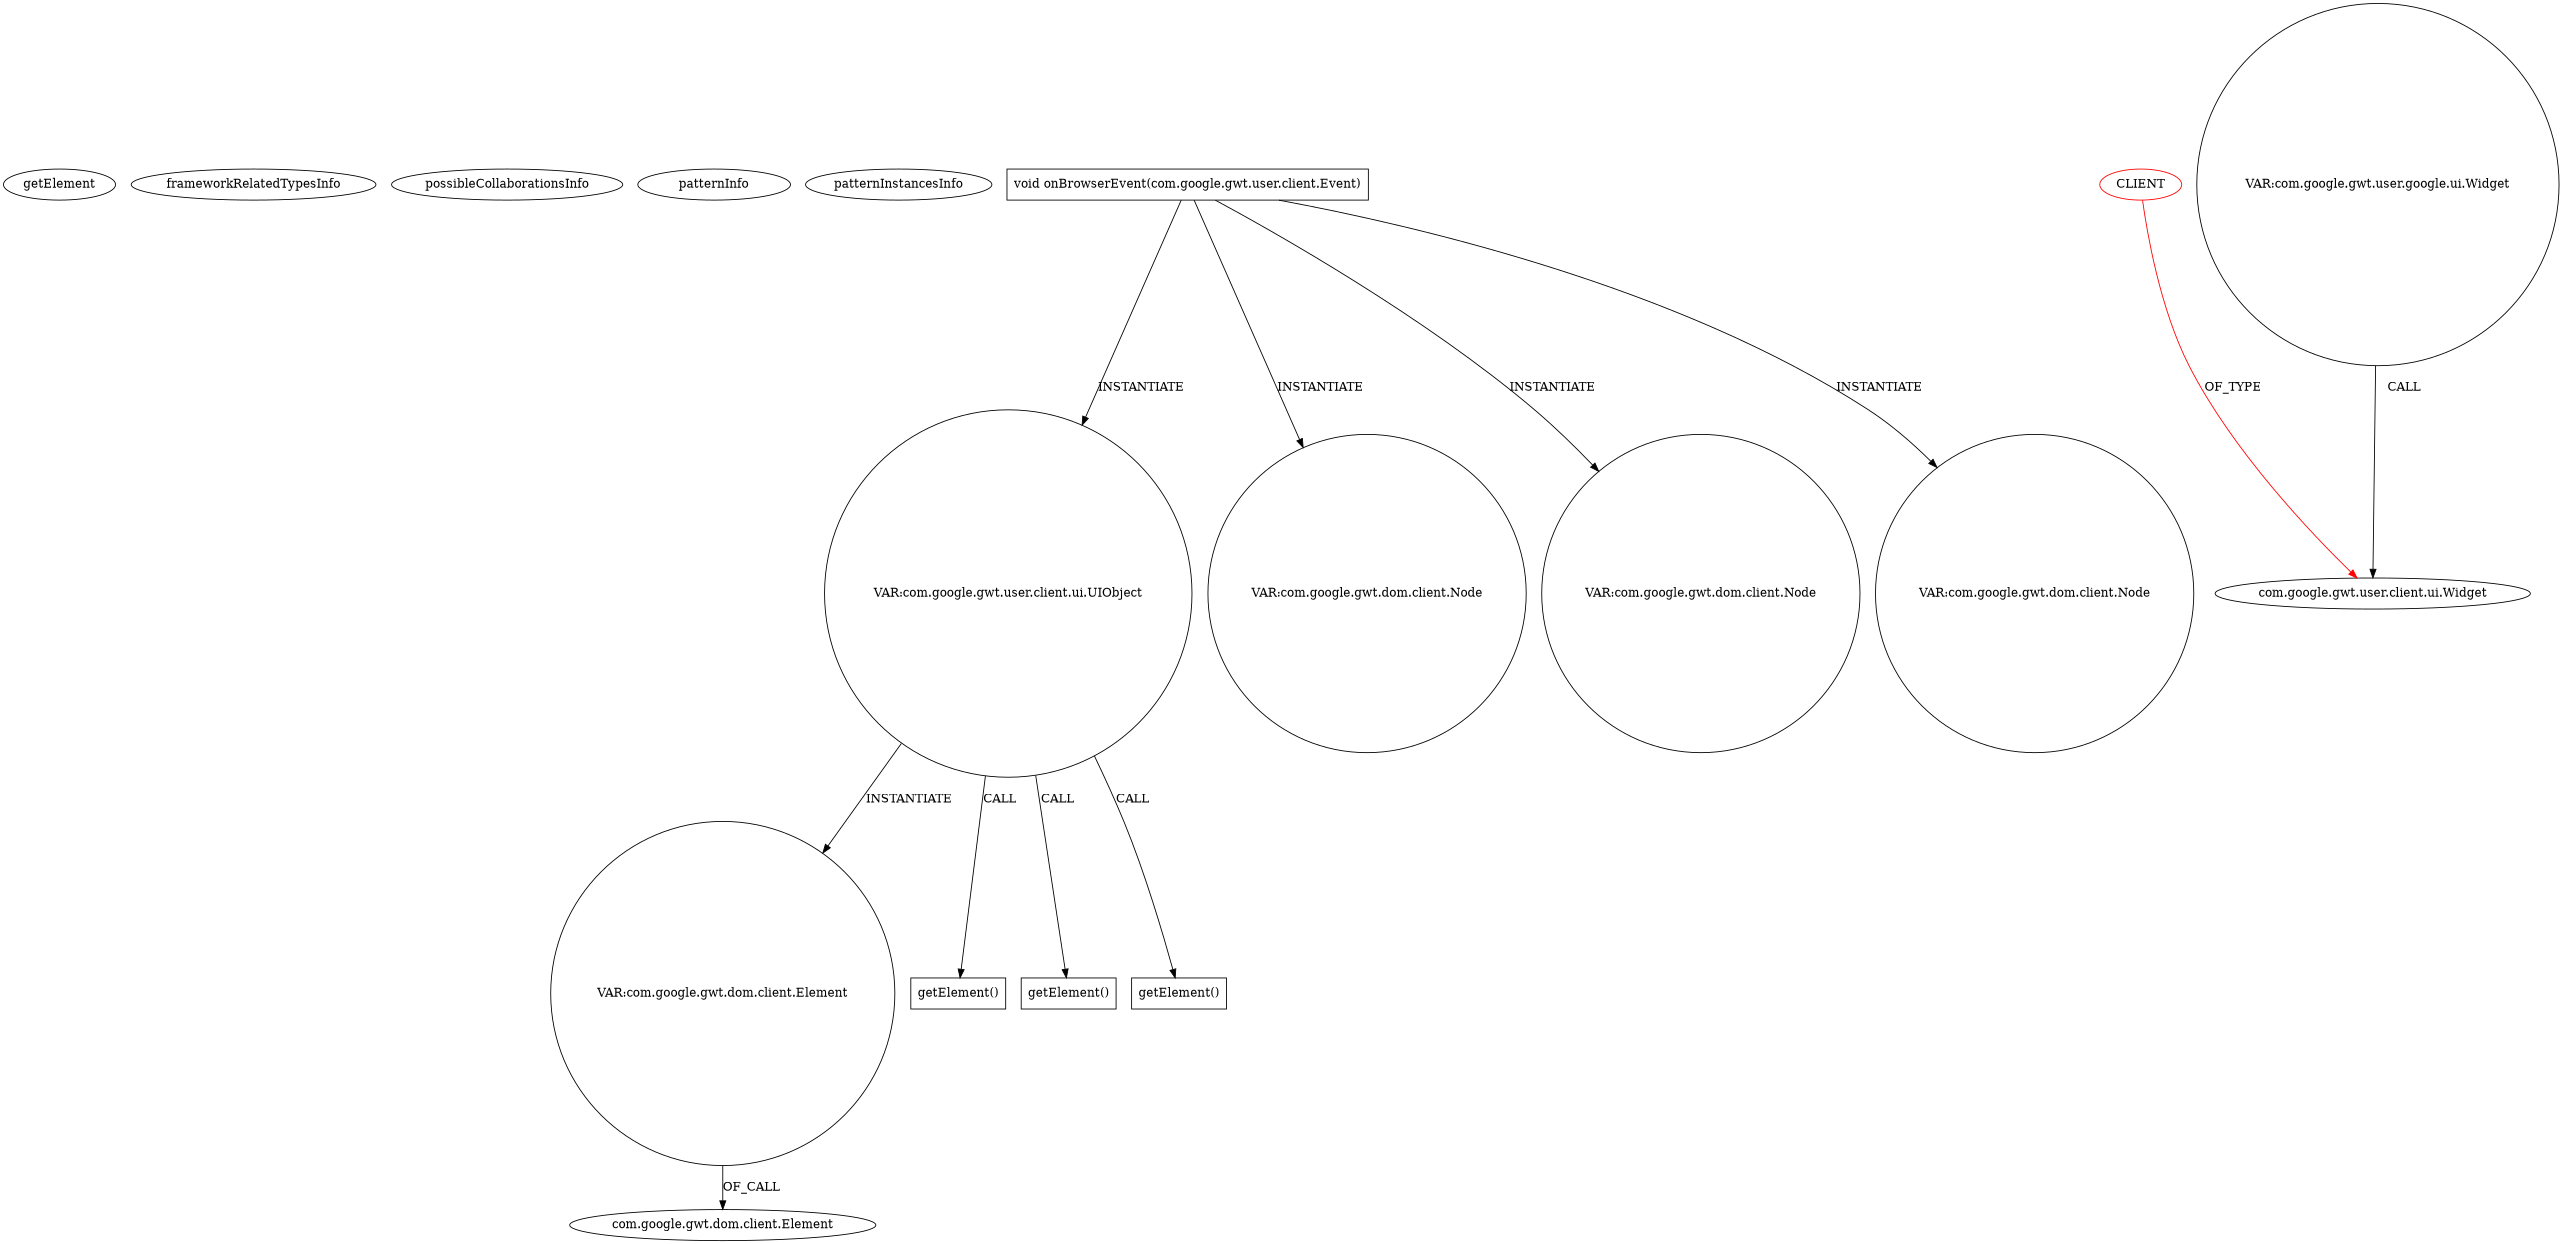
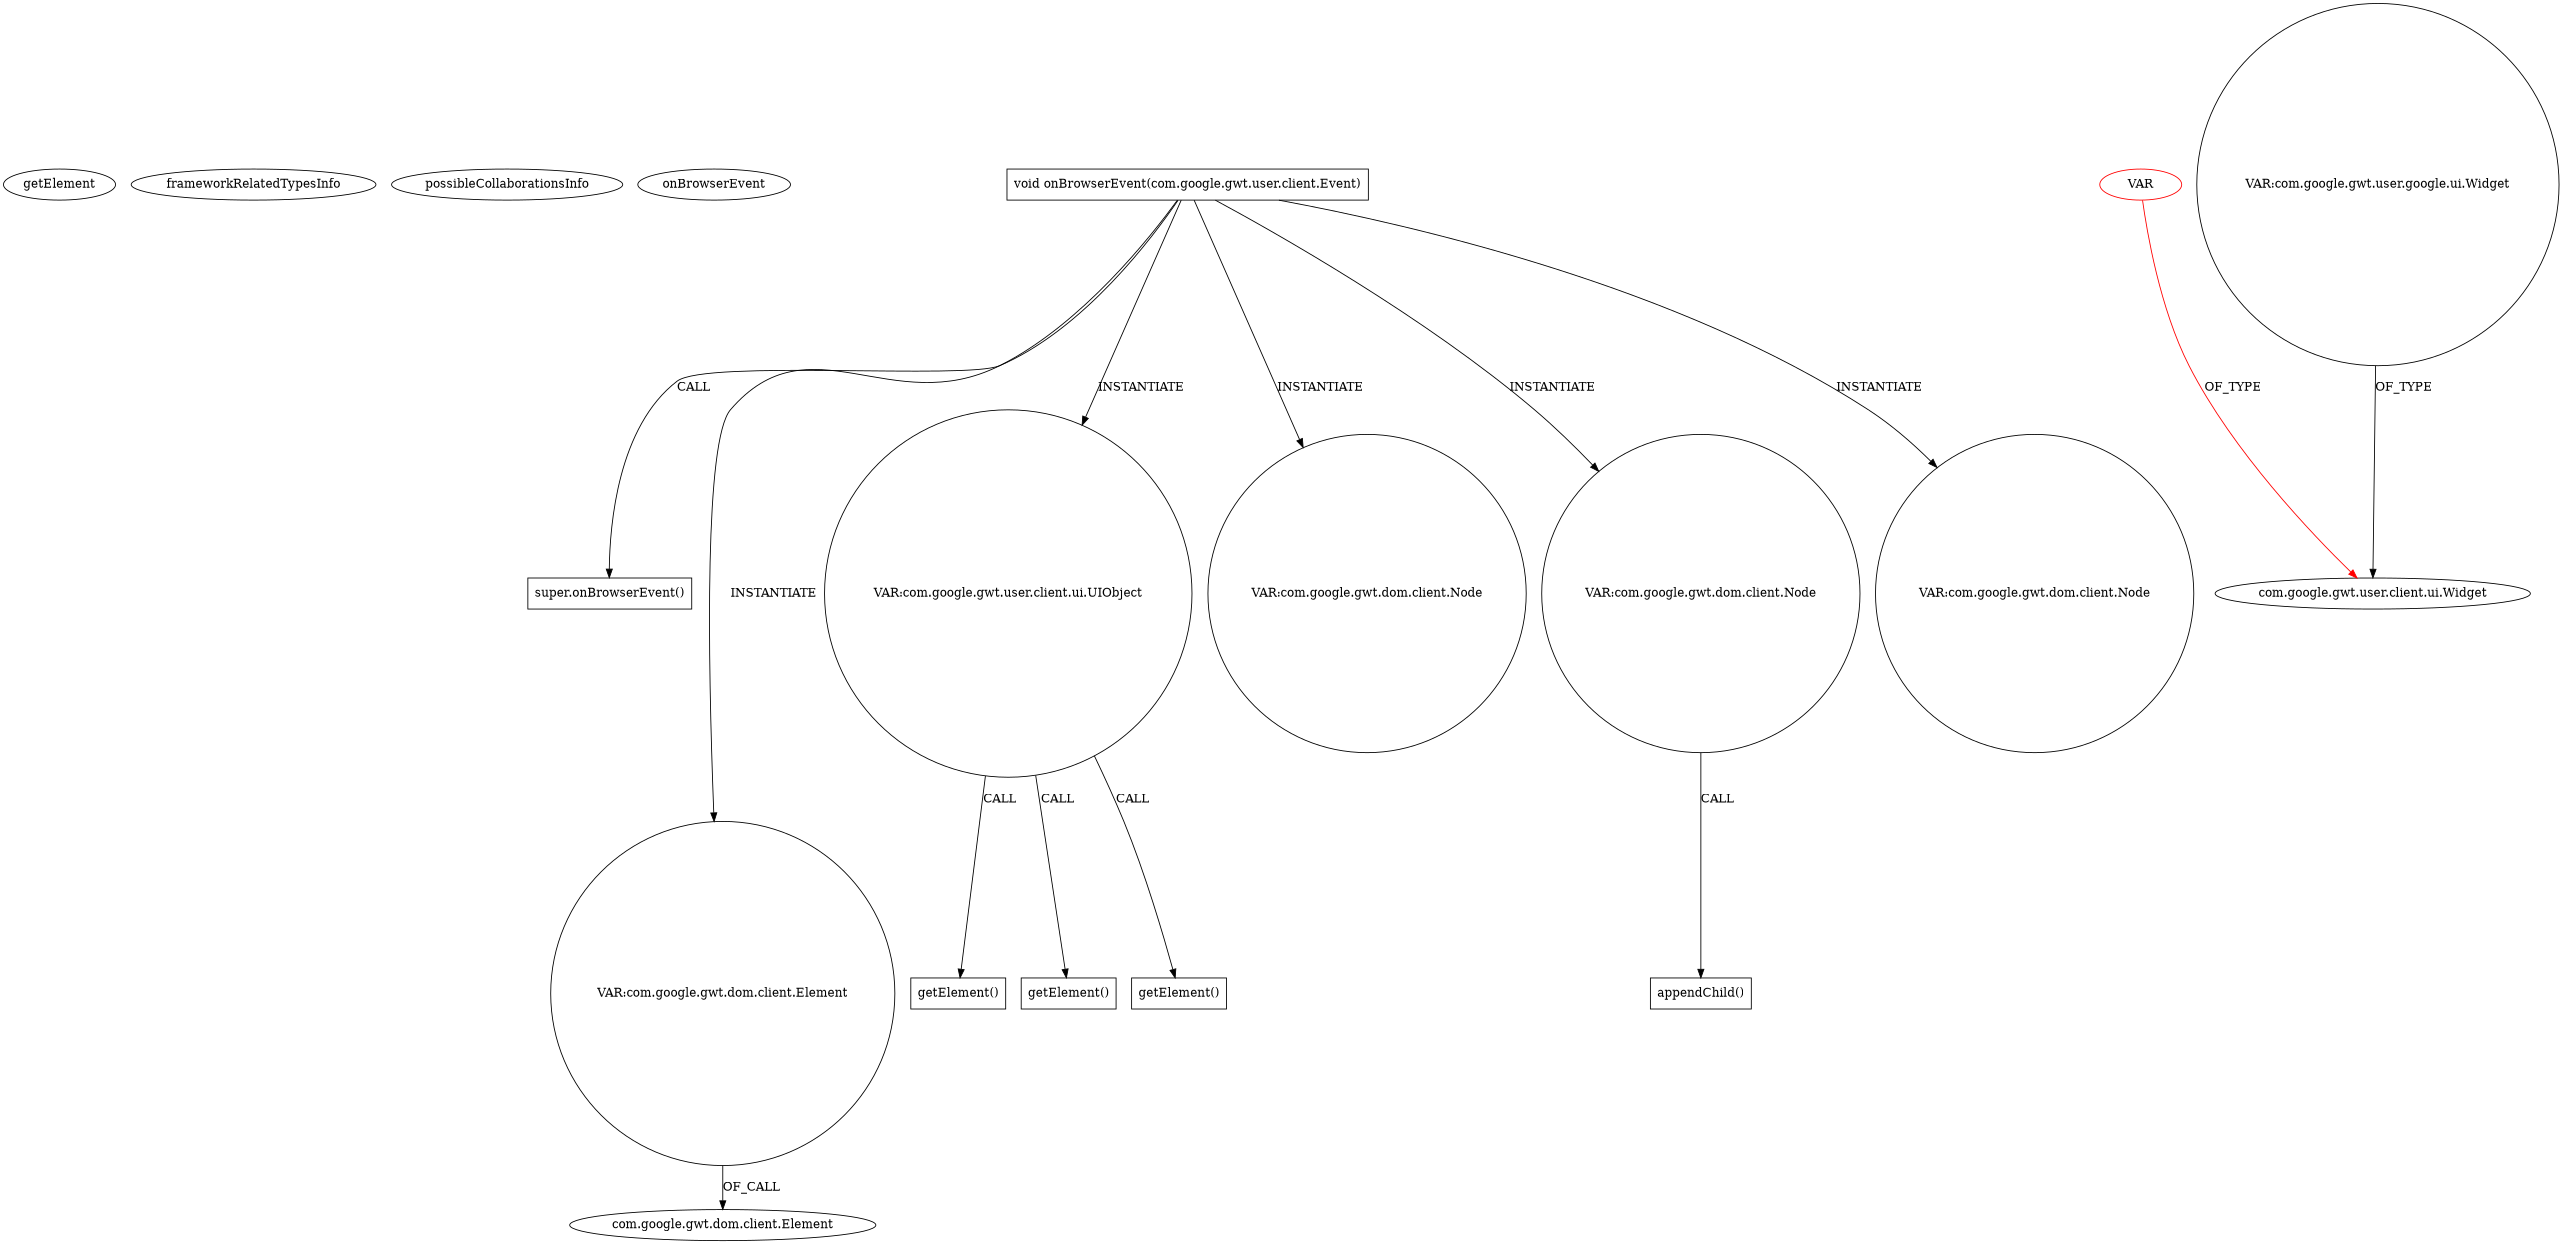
(714, 185) -> (714, 185)
(899, 185) -> none
(2141, 185) -> (2141, 185)
(2404, 388) -> (2404, 388)
none -> (610, 594)
(865, 795) -> (760, 384)
none -> (1701, 993)
